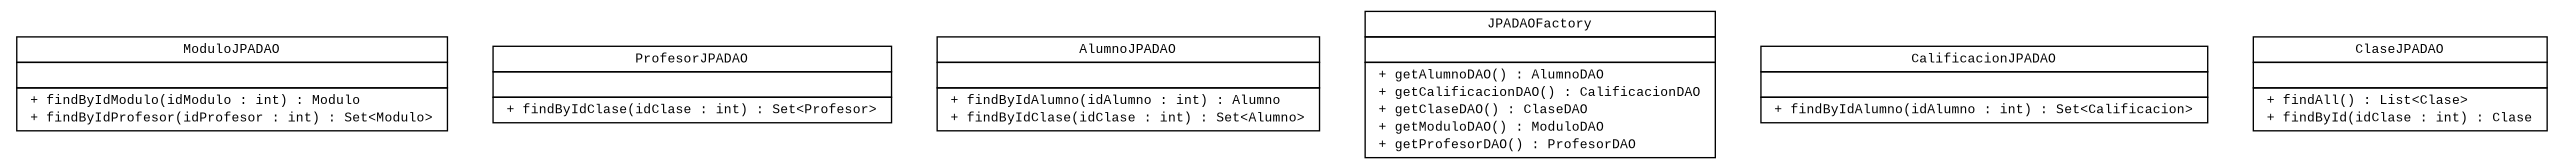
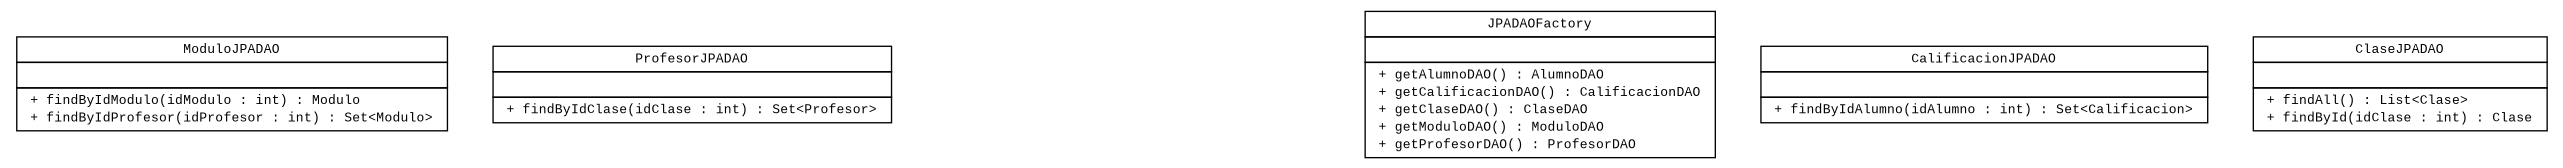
(1128, 84) -> none
